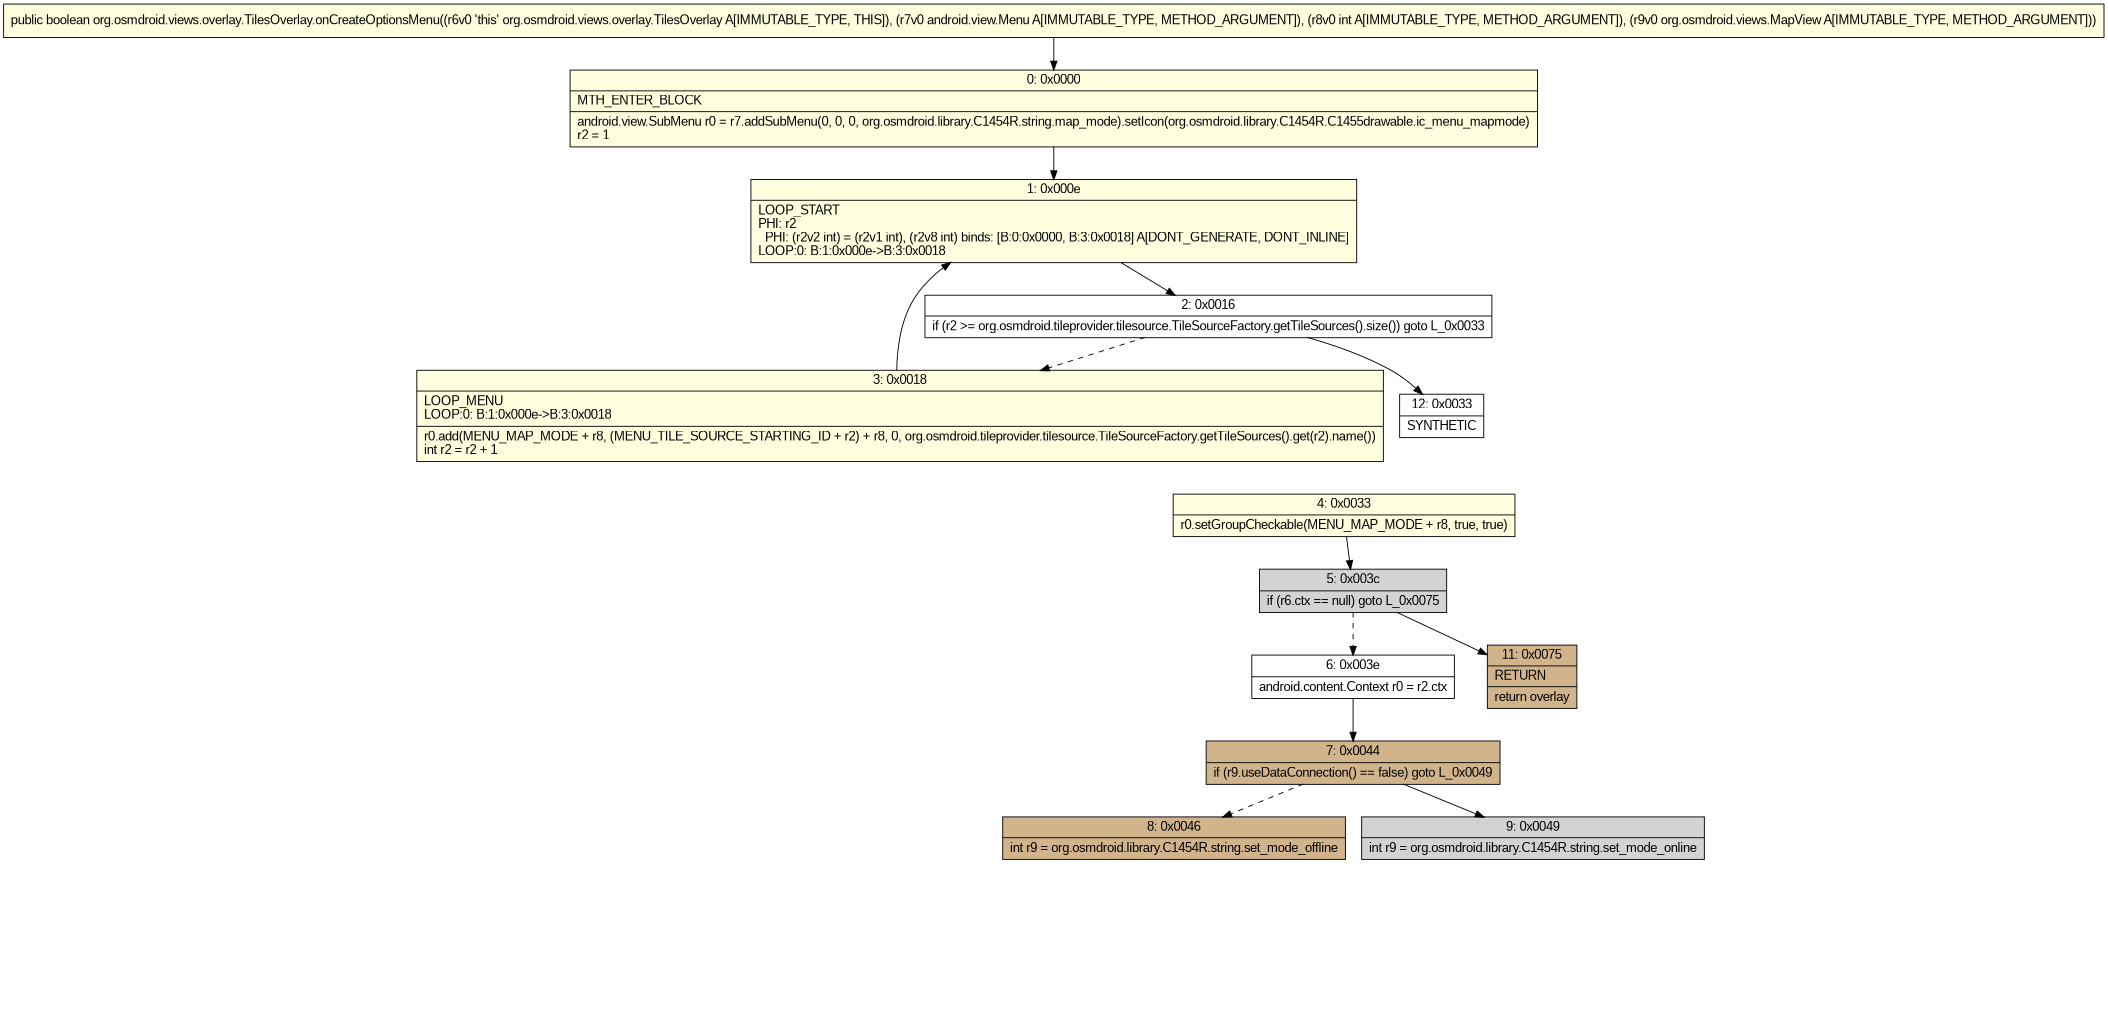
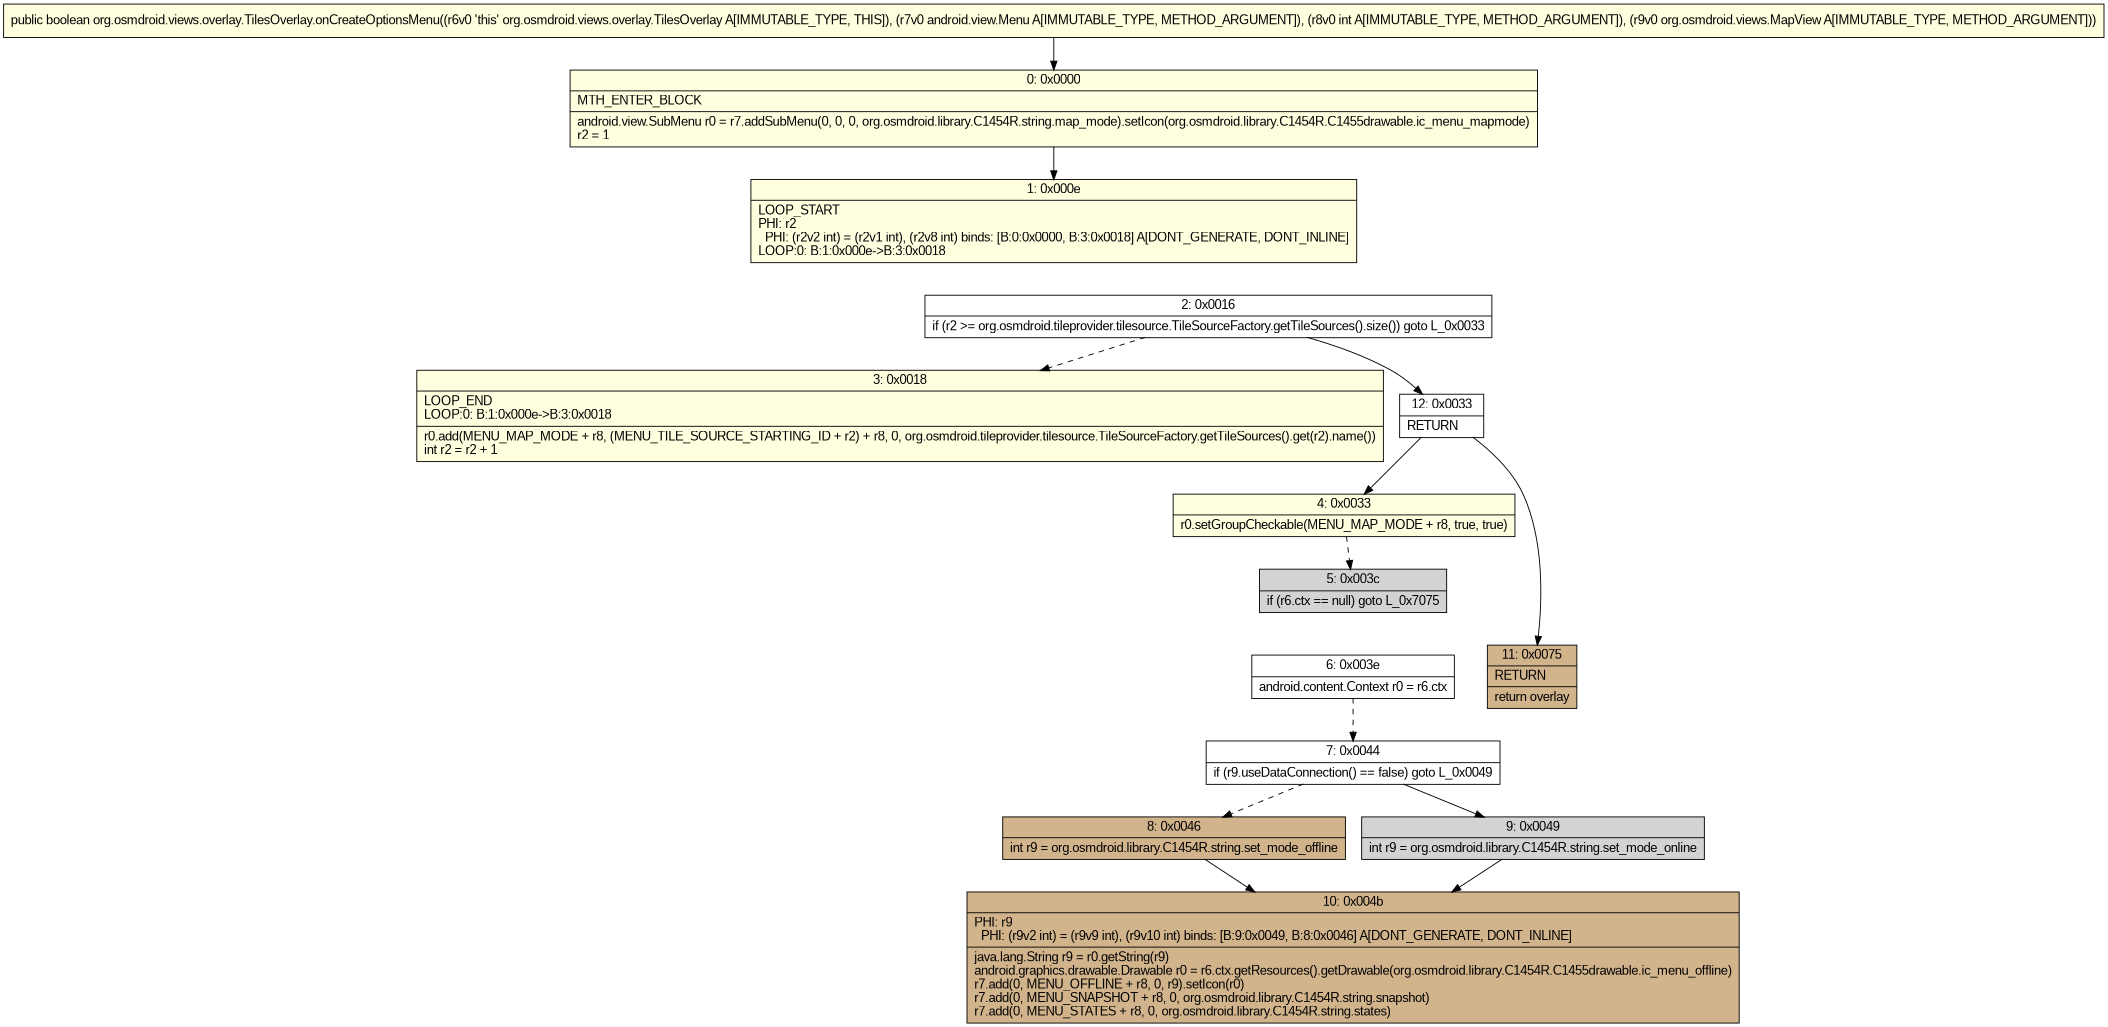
(1144, 277) -> none
(907, 313) -> none
(464, 401) -> (458, 401)
(1442, 426) -> (1433, 426)
none -> (1396, 463)
(1348, 548) -> (1348, 548)
(1353, 601) -> (1353, 601)
(1353, 629) -> none
(1438, 632) -> (1534, 526)
(1353, 687) -> (1353, 687)
(1353, 715) -> (1353, 715)
(1353, 763) -> (1353, 763)
none -> (1353, 958)
